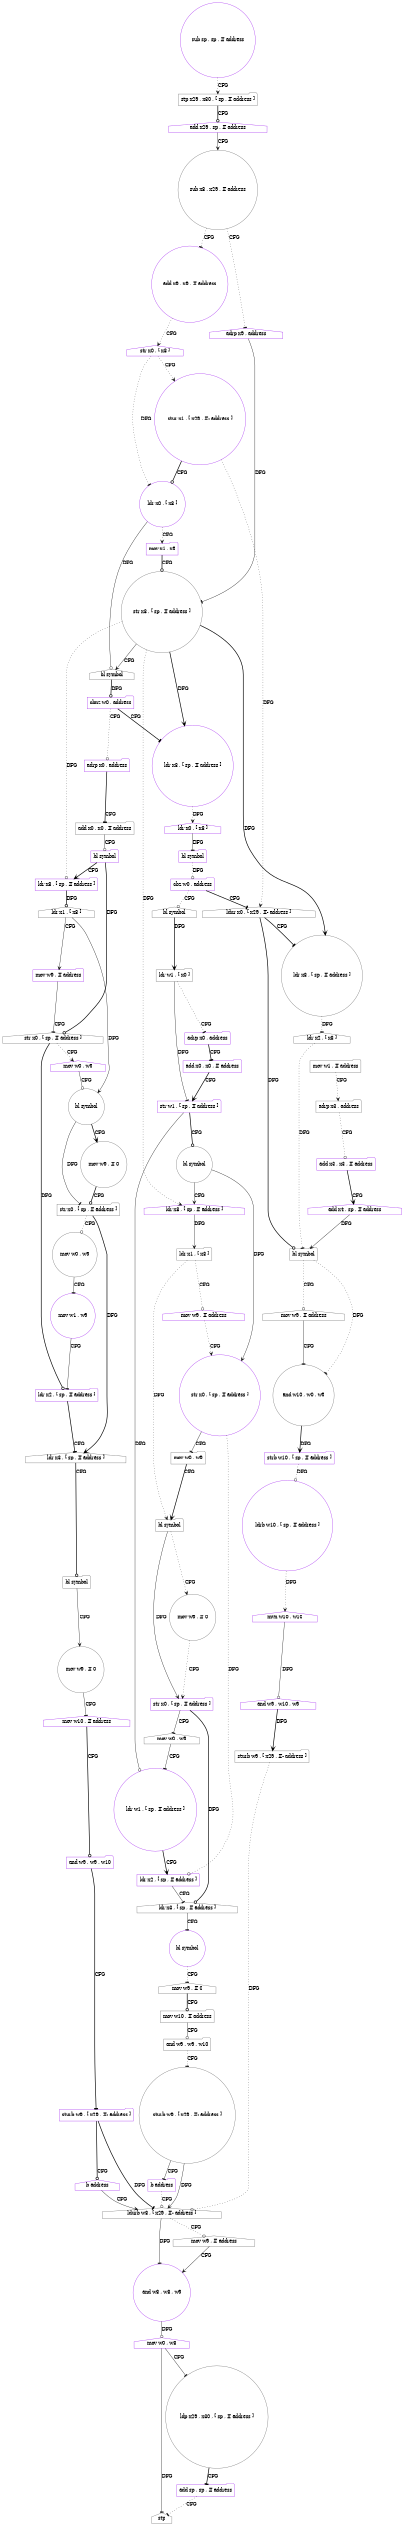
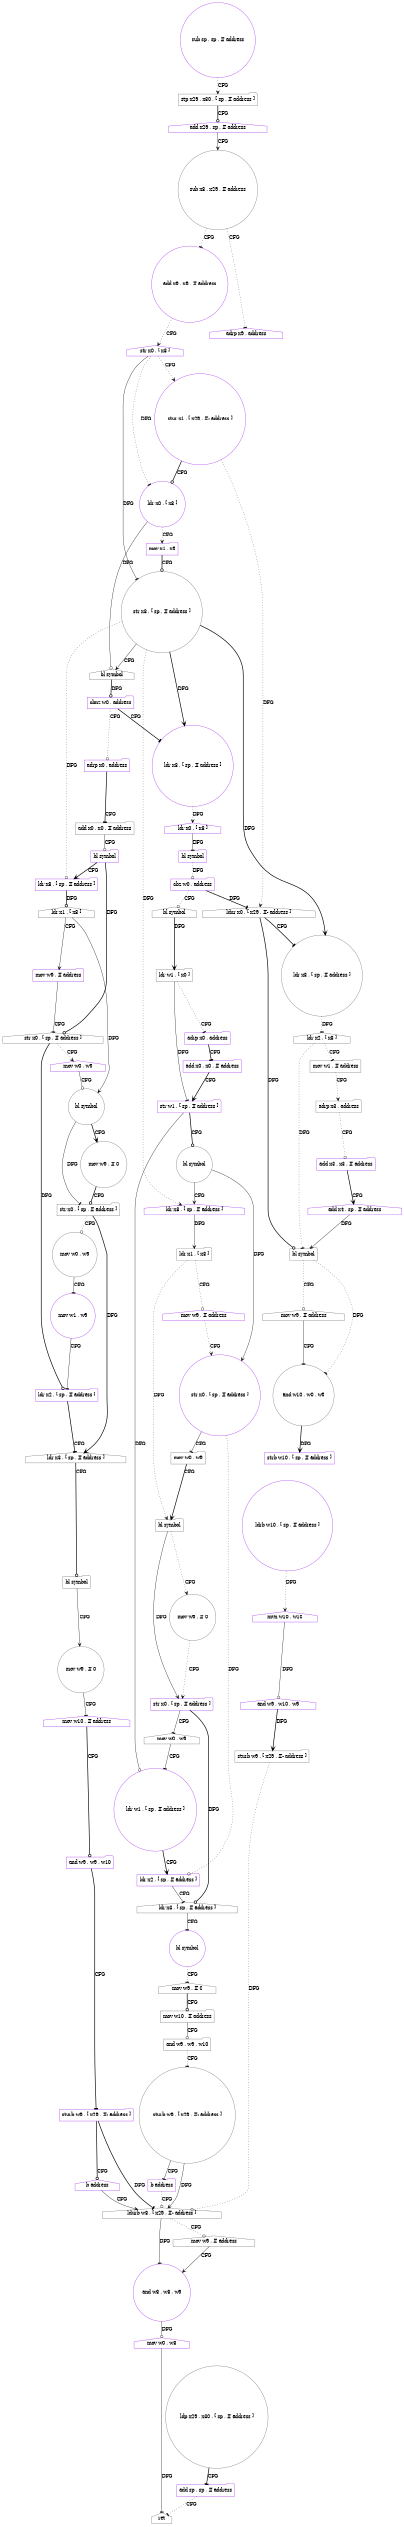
(255, 483) -> (123, 464)
(235, 899) -> (235, 899)
none -> (328, 1051)
(297, 1471) -> none
(175, 2362) -> none
(162, 2519) -> (162, 2519)
